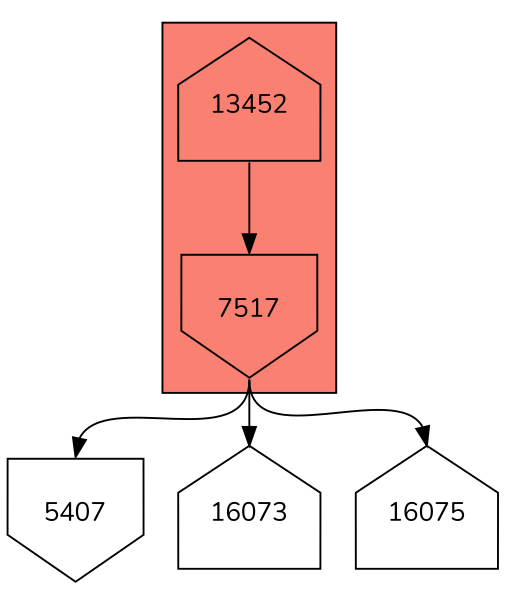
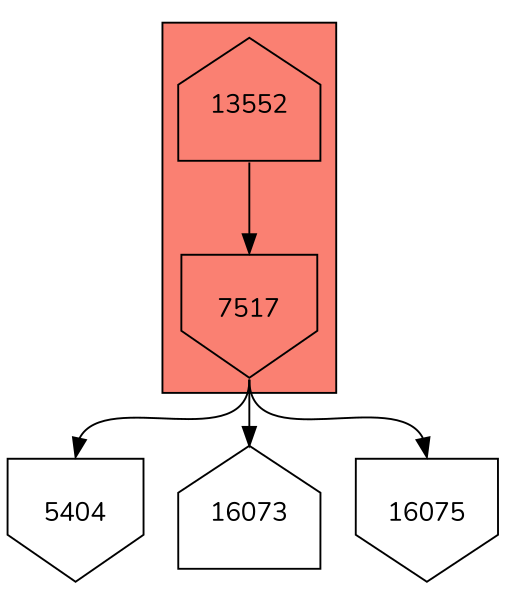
(249, 106) -> (249, 106)
(76, 514) -> (76, 514)
(427, 514) -> (427, 514)
